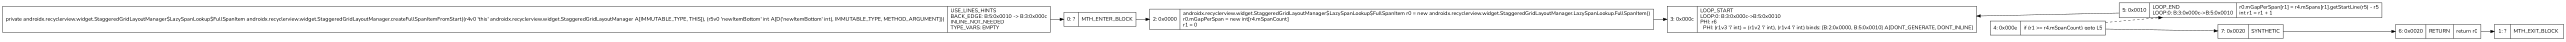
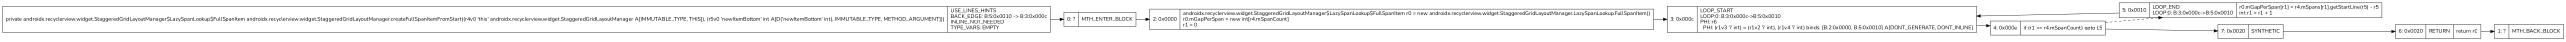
none -> (1982, 26)
(2536, 31) -> (2536, 31)
